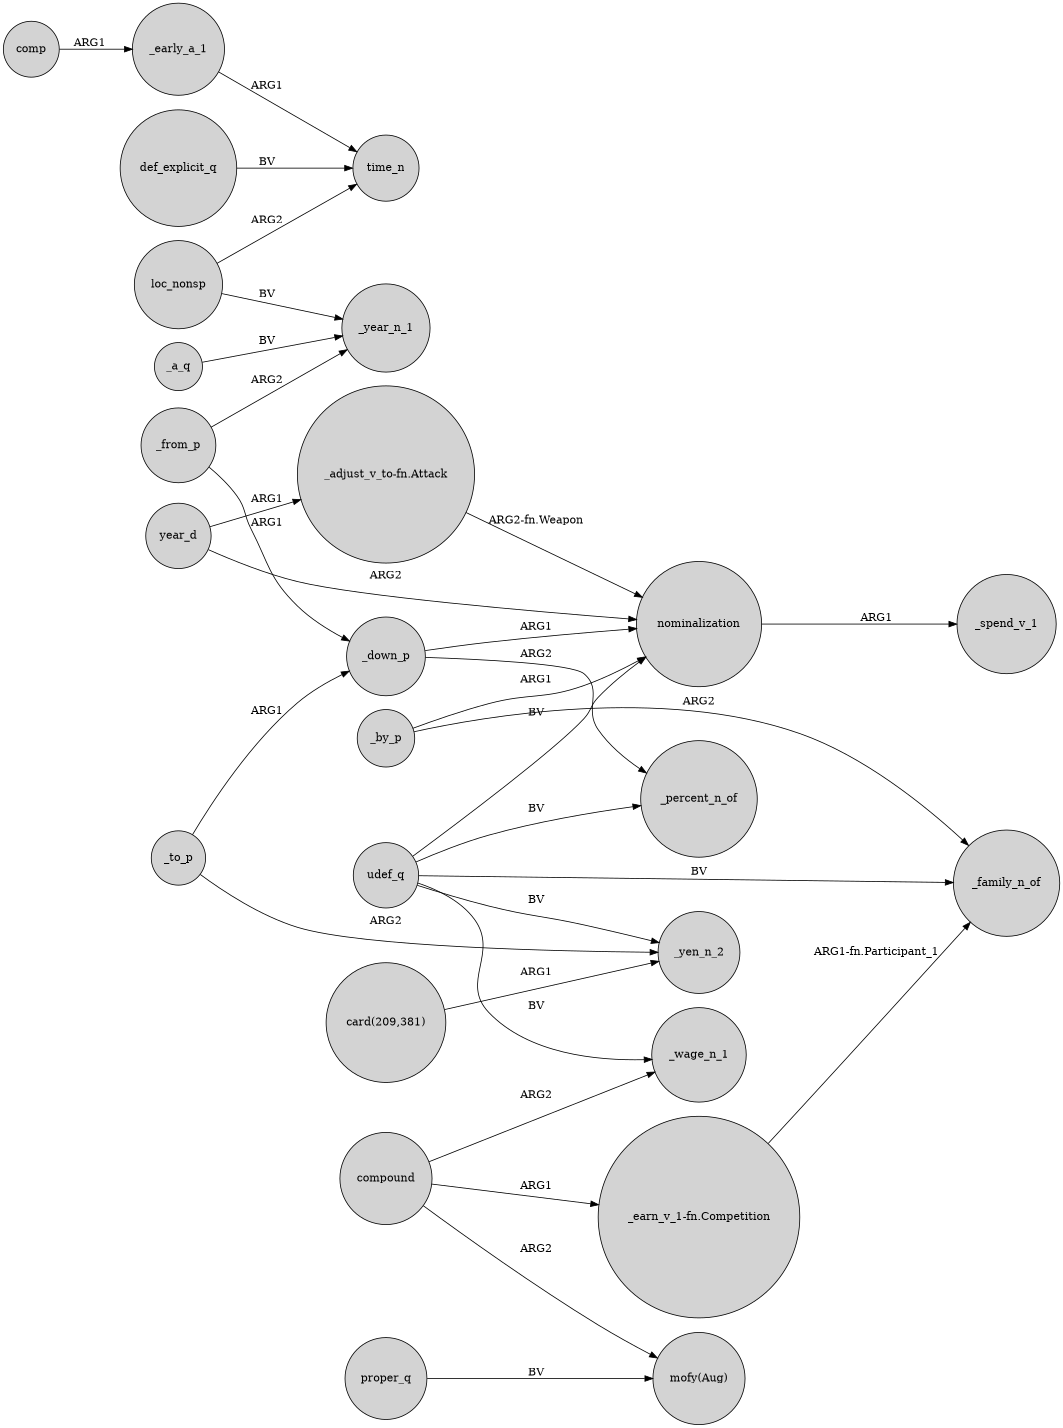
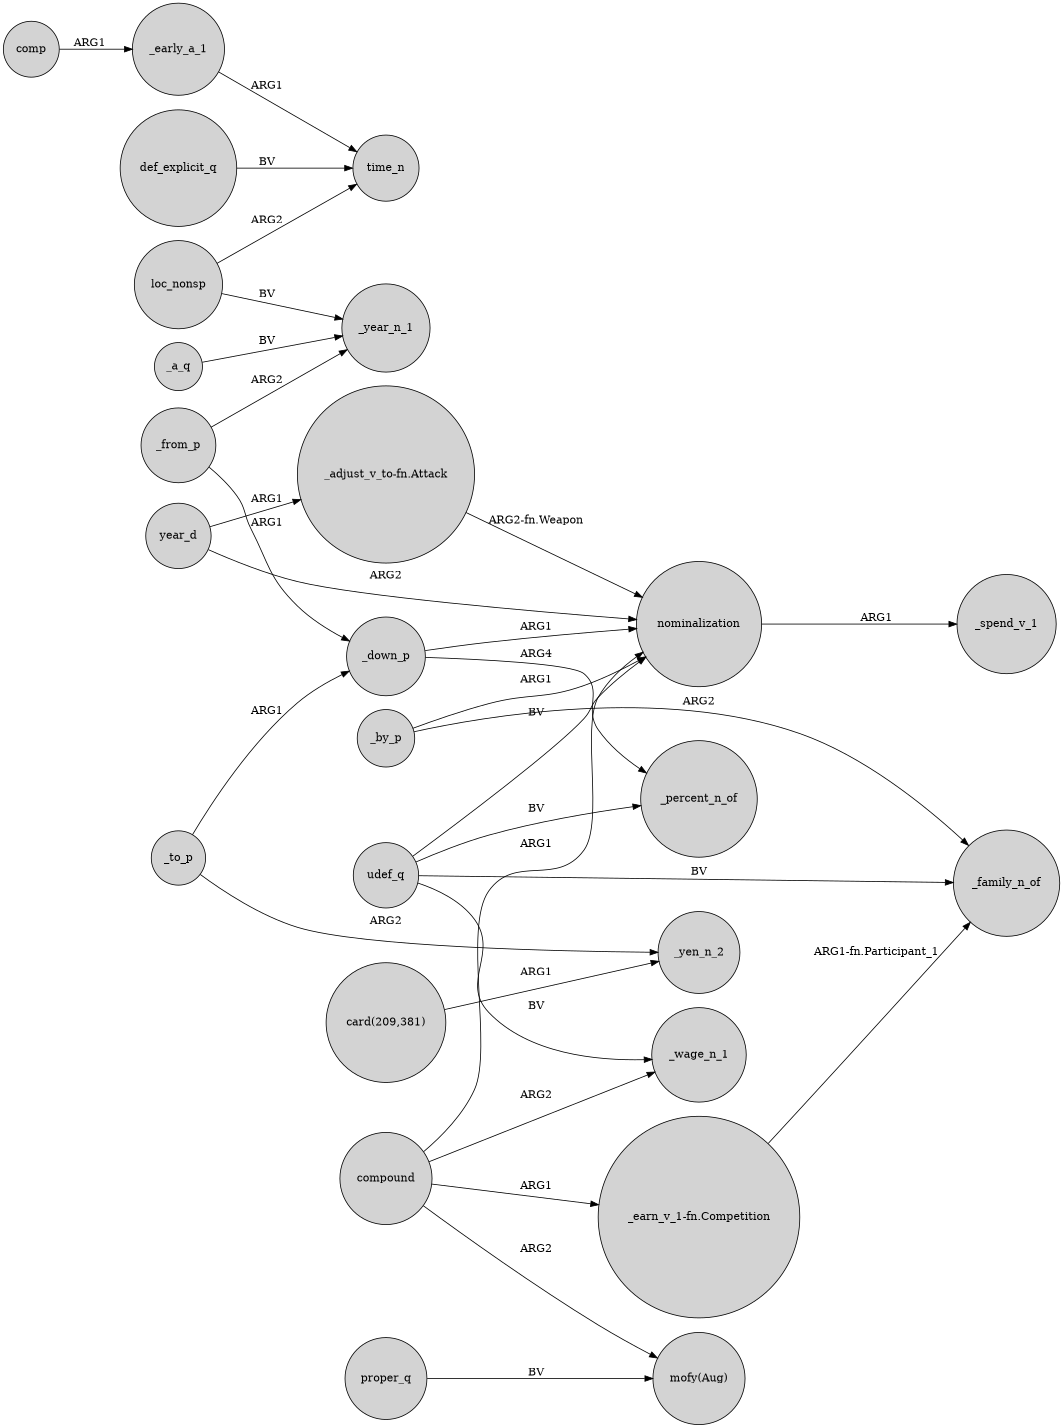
(536, 654) -> (536, 654)
none -> (491, 888)
(534, 915) -> none
